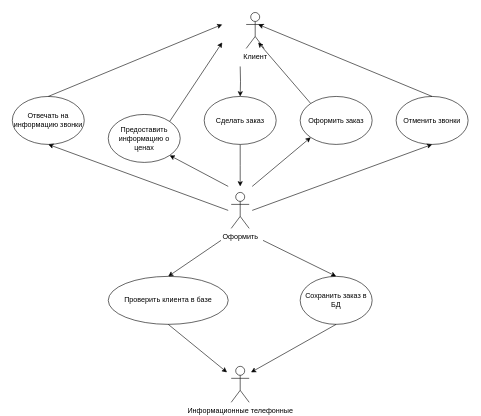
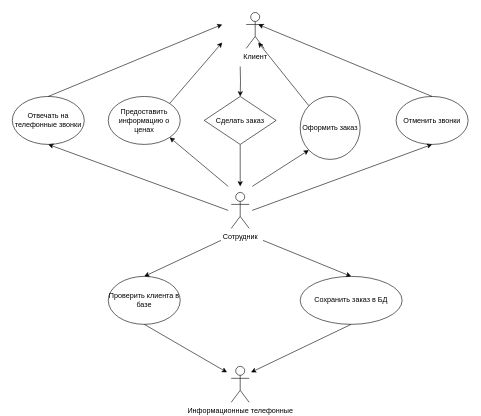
(48, 120) -> (48, 120)
(240, 120) -> (240, 120)
(336, 120) -> (330, 128)
(144, 138) -> (144, 120)
(241, 237) -> (241, 237)
(168, 300) -> (144, 300)
(336, 300) -> (351, 300)
